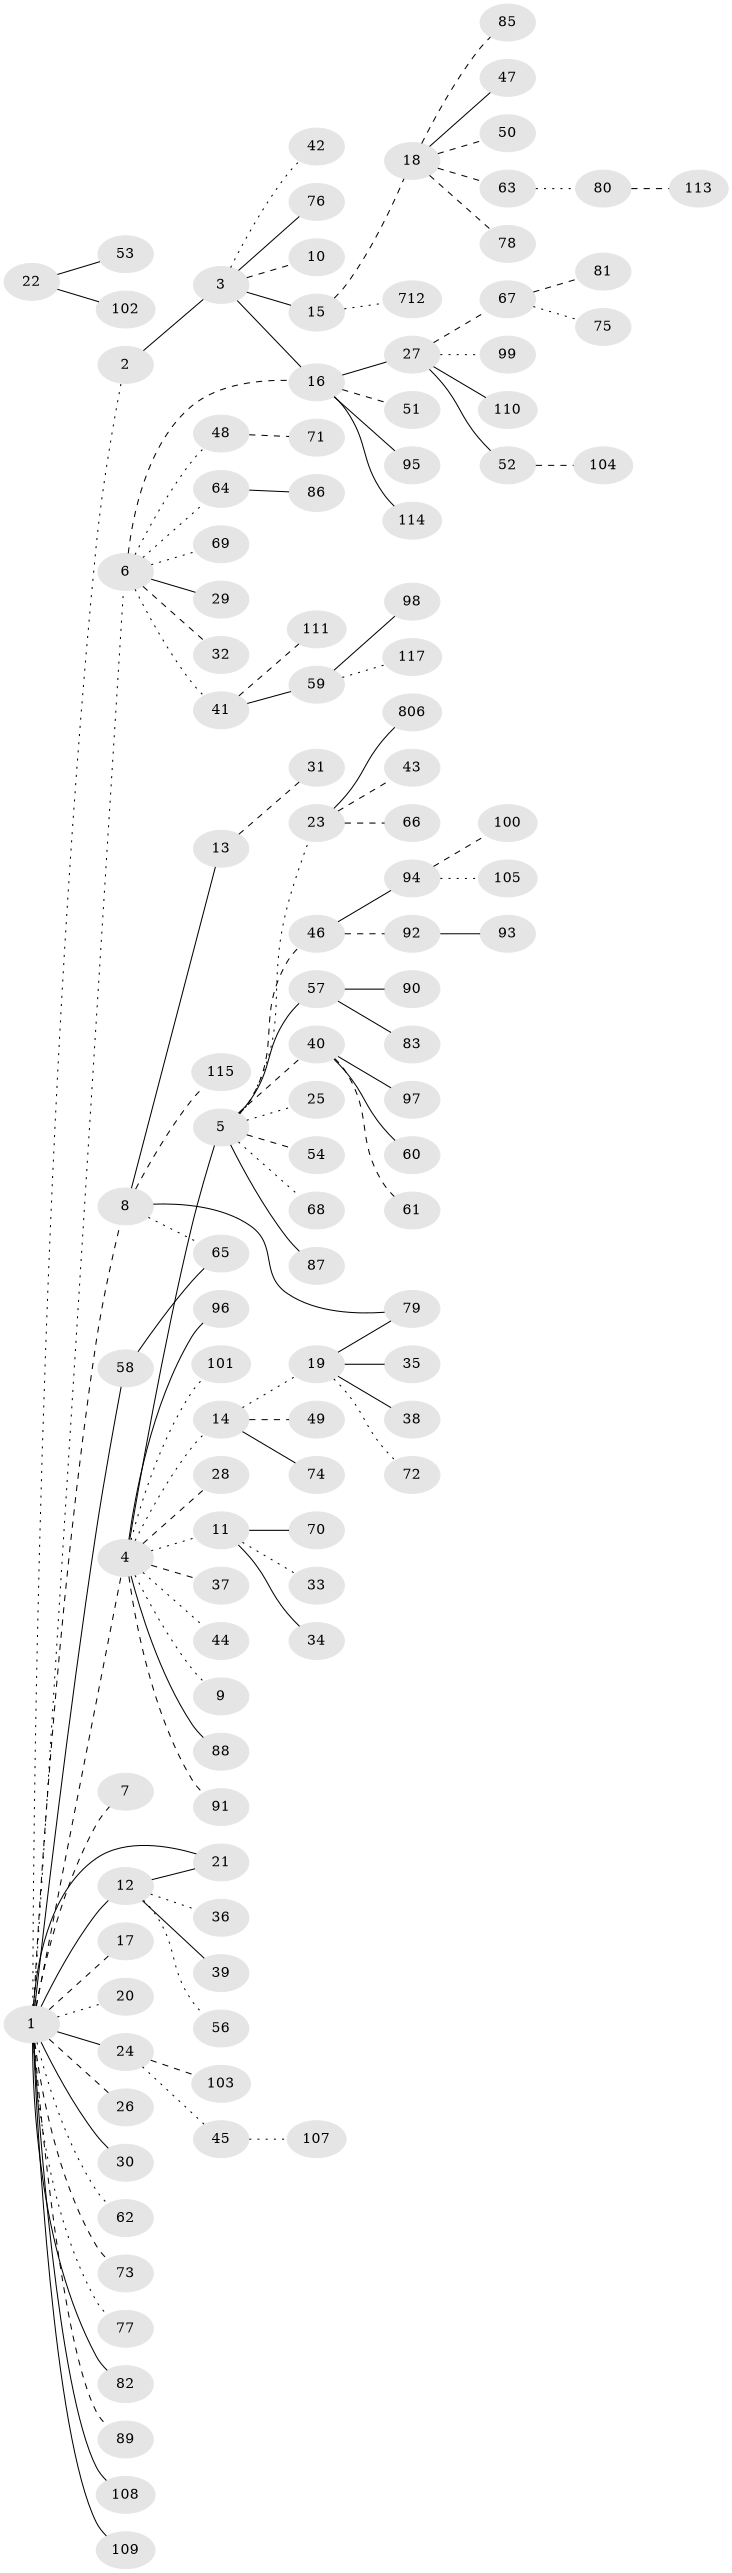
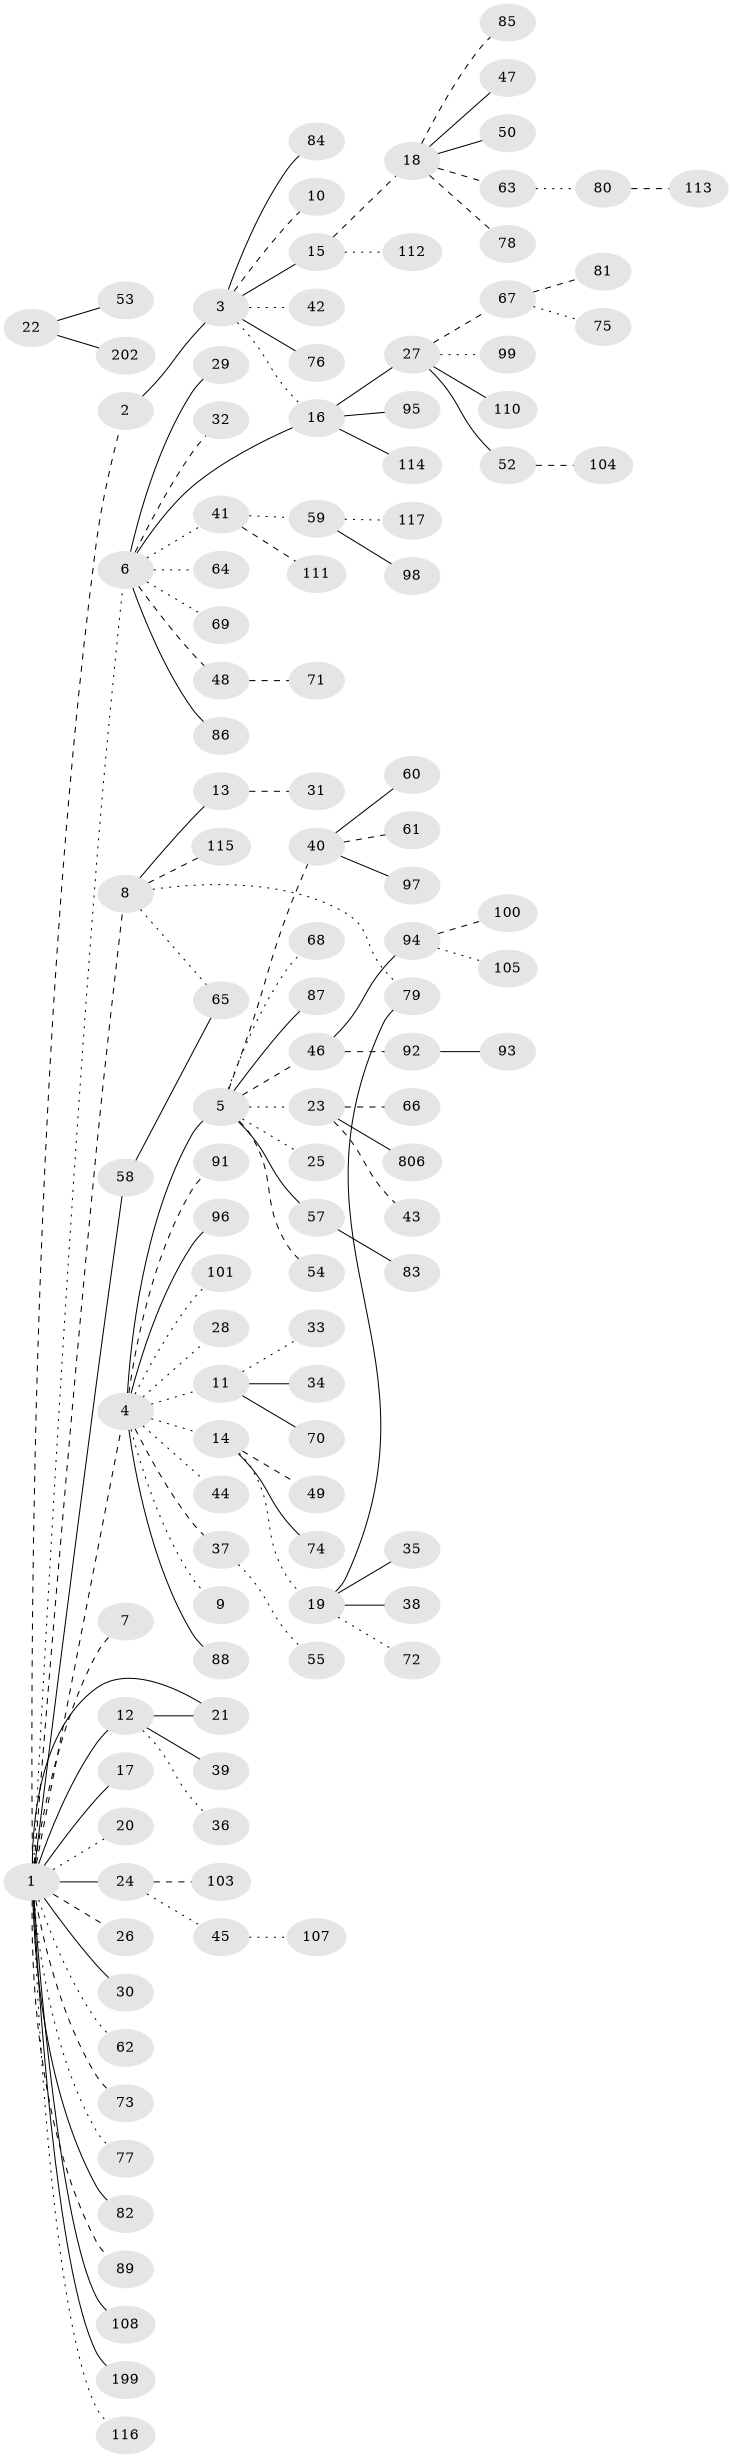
none -> (317, 141)
(460, 147) -> (460, 147)
(412, 299) -> (412, 252)
(126, 310) -> (126, 356)
(269, 334) -> (268, 363)
(412, 410) -> none
(171, 429) -> (204, 477)
(269, 491) -> (162, 658)
(166, 499) -> (170, 627)
(269, 697) -> (269, 517)
(412, 989) -> none
(52, 1193) -> (46, 1144)
(269, 1260) -> (287, 891)
(173, 1517) -> (173, 1370)
none -> (317, 1660)
(79, 1983) -> (75, 1825)
(221, 2028) -> none
none -> (126, 2435)
(126, 2550) -> (126, 2380)
